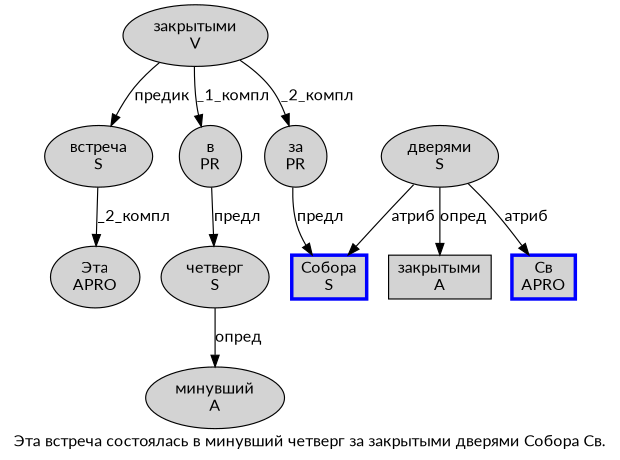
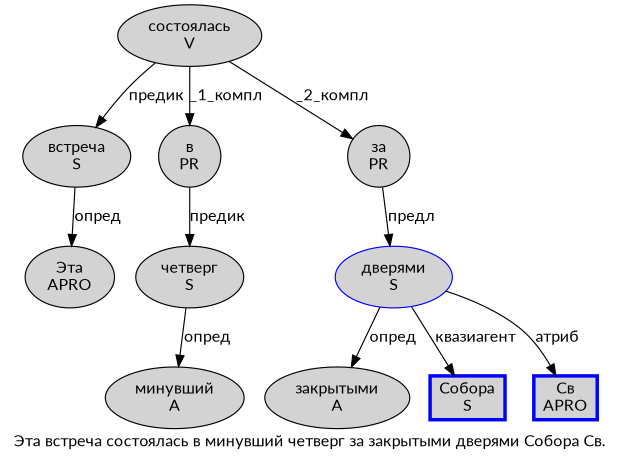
(195, 36) -> (190, 36)
(440, 156) -> (394, 277)
(134, 217) -> (98, 217)
(238, 217) -> (218, 217)
(295, 217) -> (386, 211)
(413, 217) -> (476, 337)
(440, 277) -> (337, 398)
